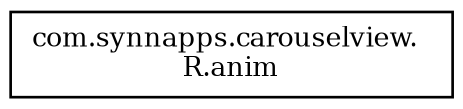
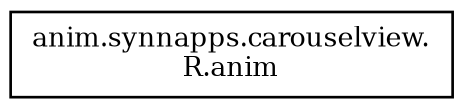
(232, 55) -> (232, 55)
